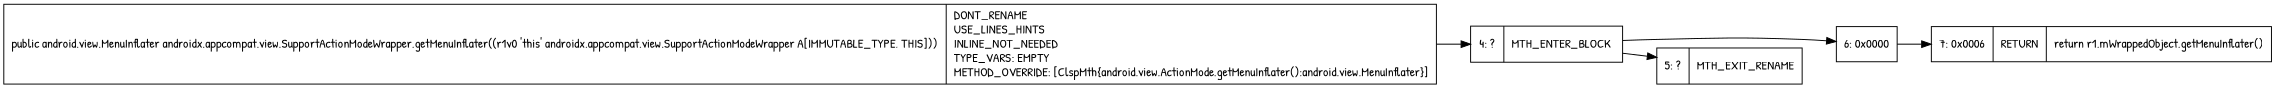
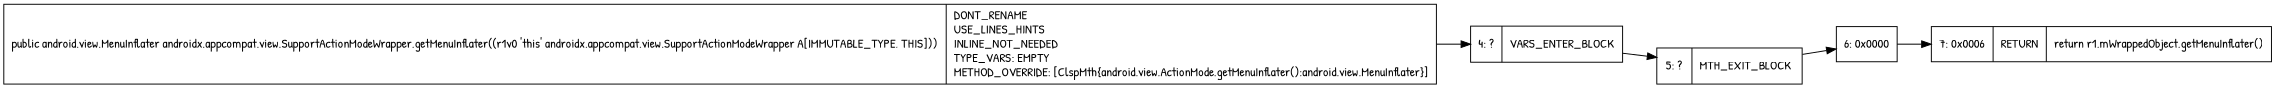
(1725, 38) -> (1814, 52)
(1562, 44) -> (1562, 44)
(1746, 66) -> (1746, 66)
